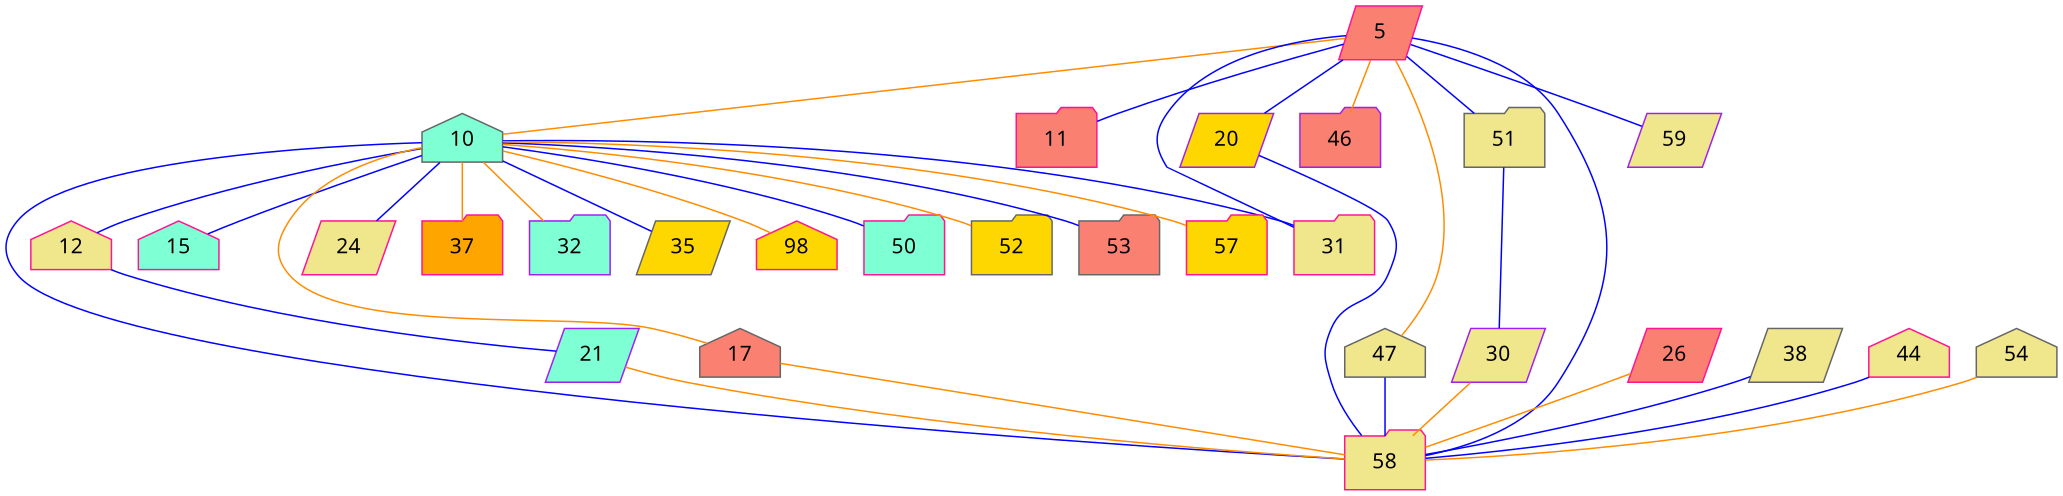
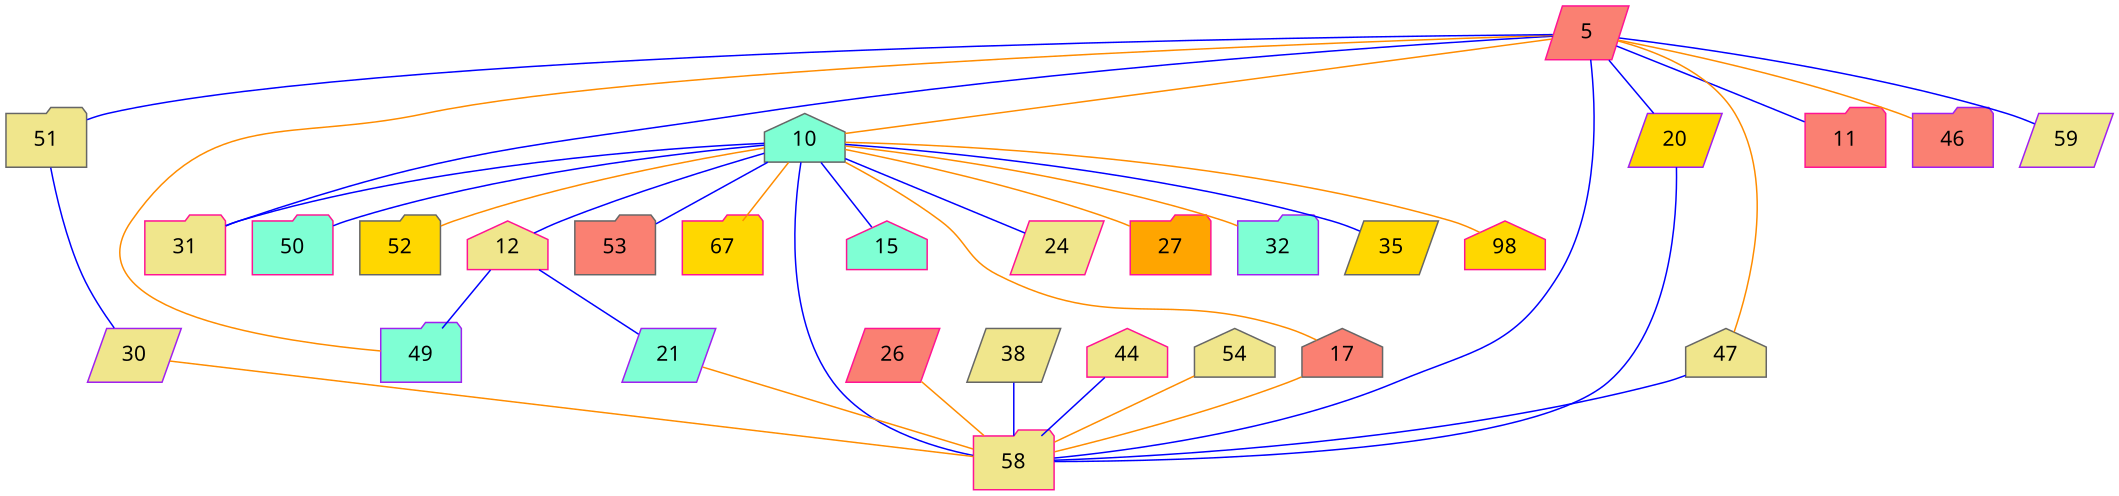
(462, 248) -> (1171, 248)
(1227, 248) -> (723, 248)
none -> (421, 355)
